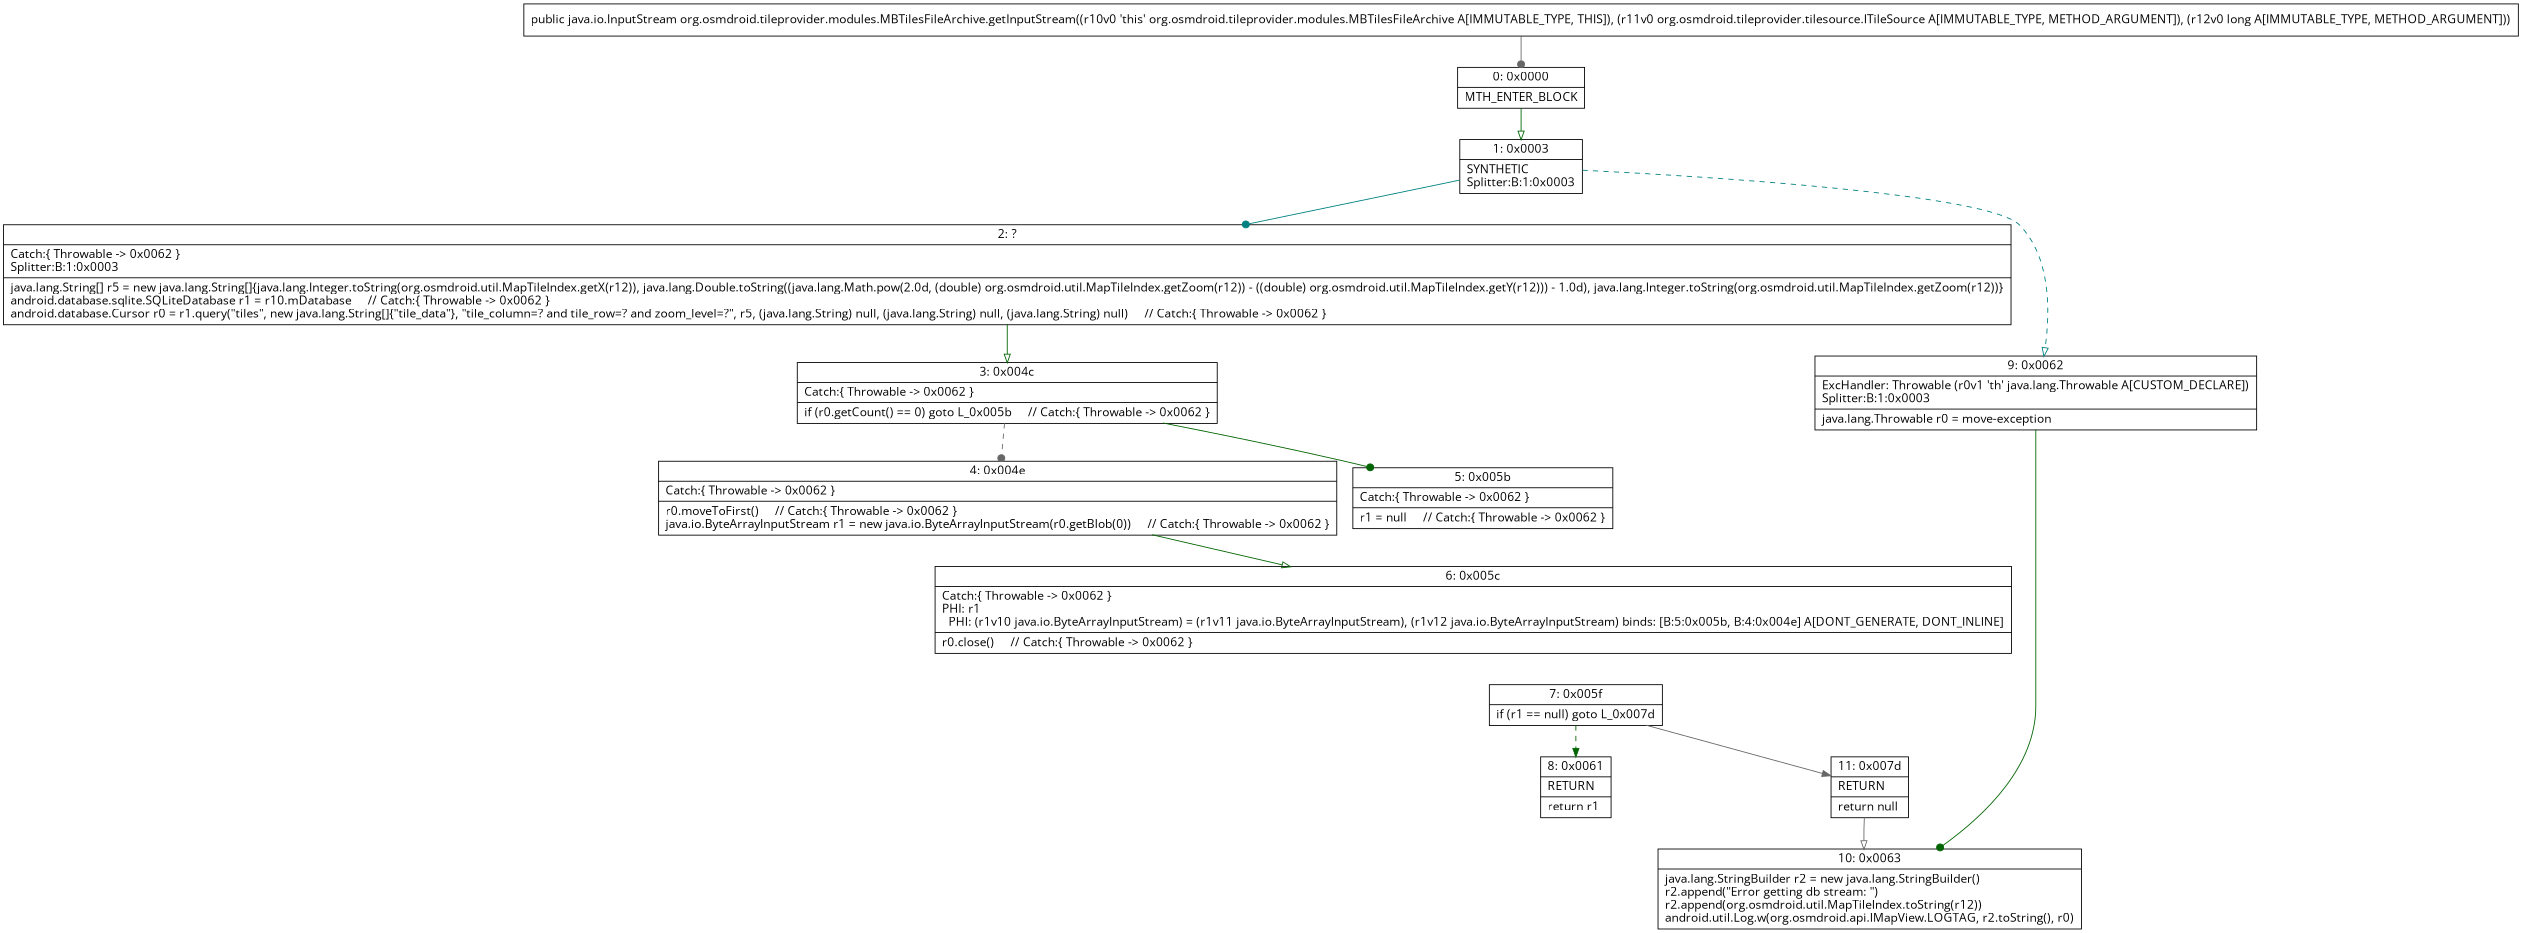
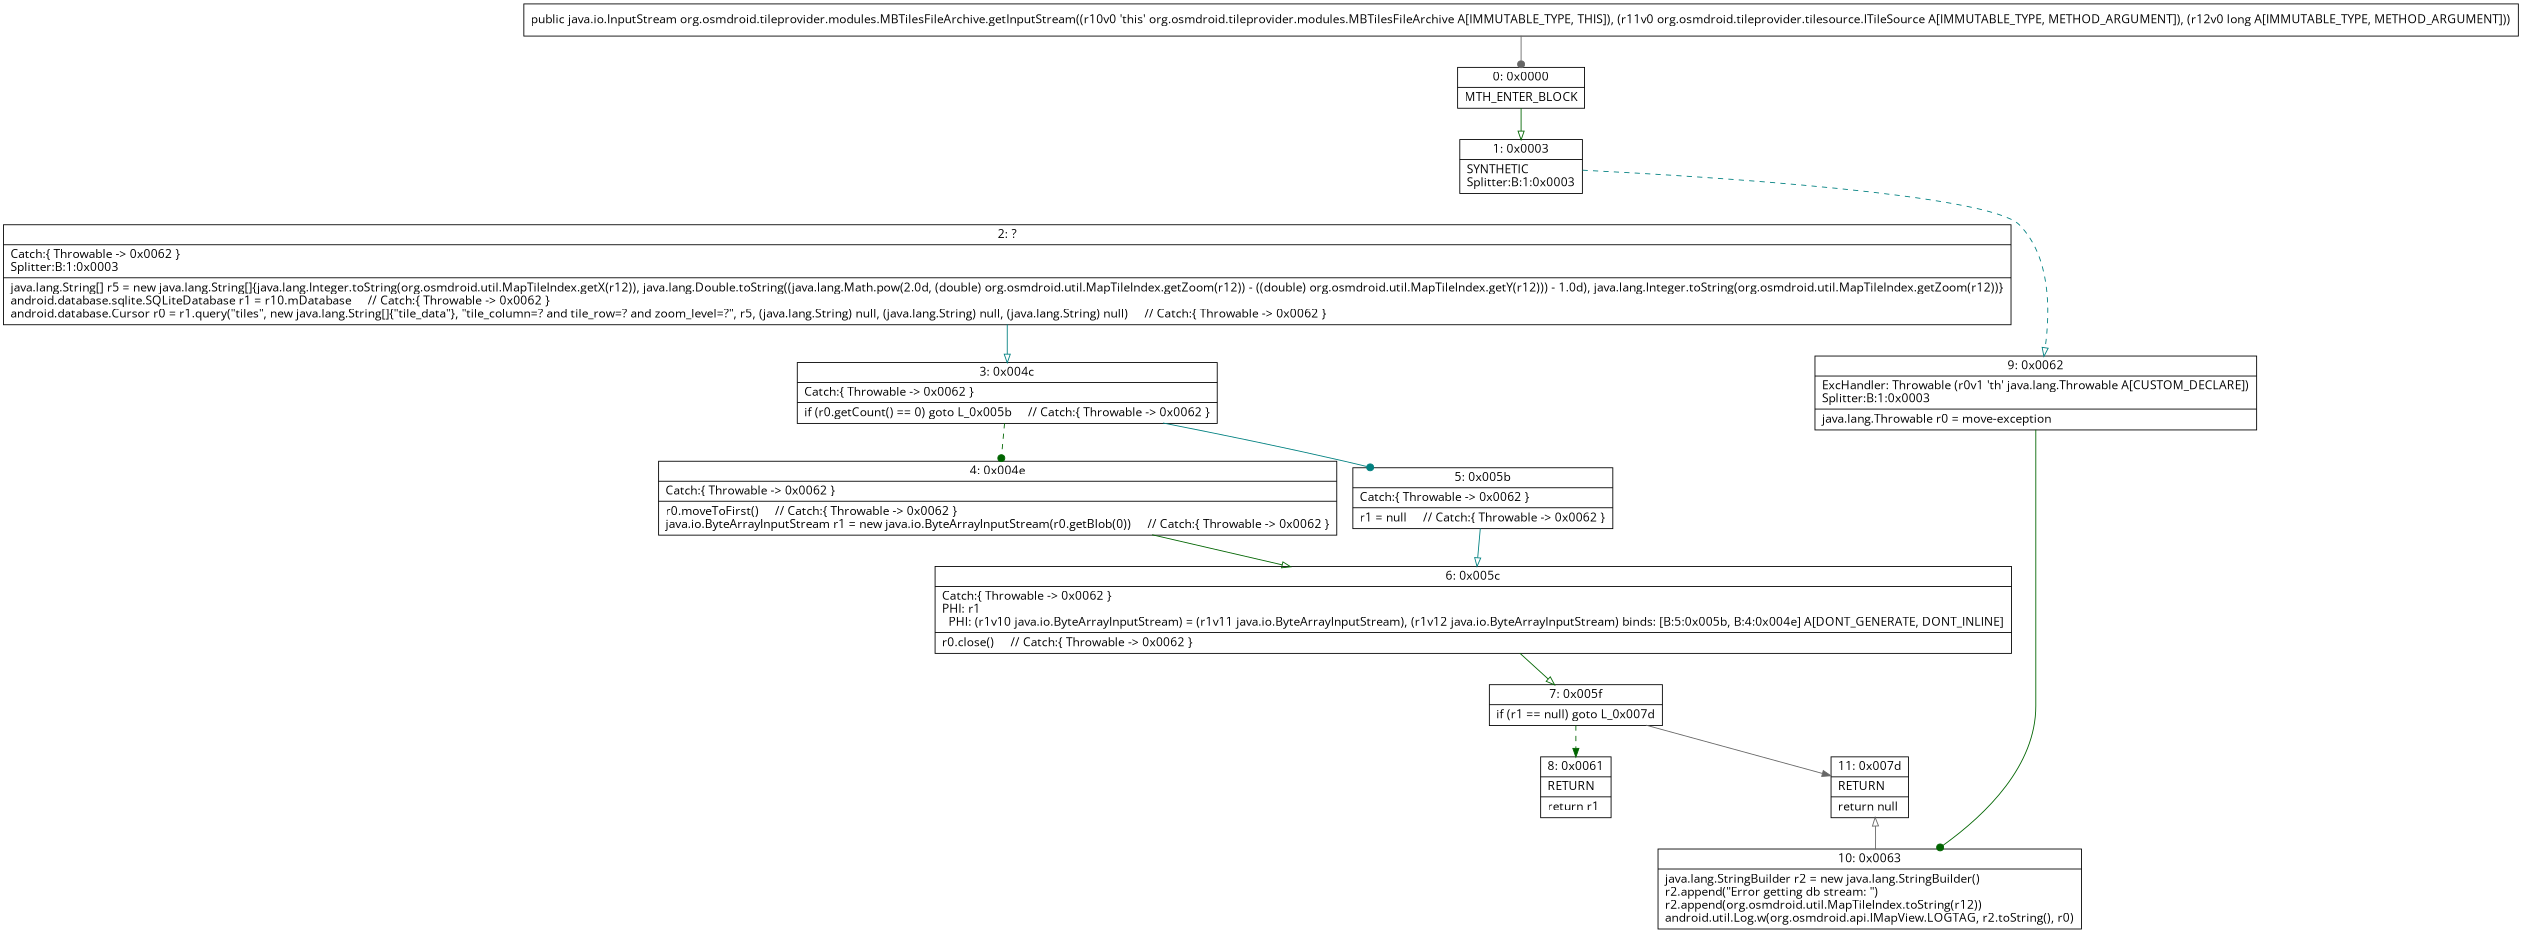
(1355, 202) -> none
(1007, 339) -> (1007, 339)
(1003, 439) -> (1003, 439)
(1265, 444) -> (1265, 444)
none -> (1479, 543)
none -> (1534, 666)
(1864, 829) -> (1876, 838)
